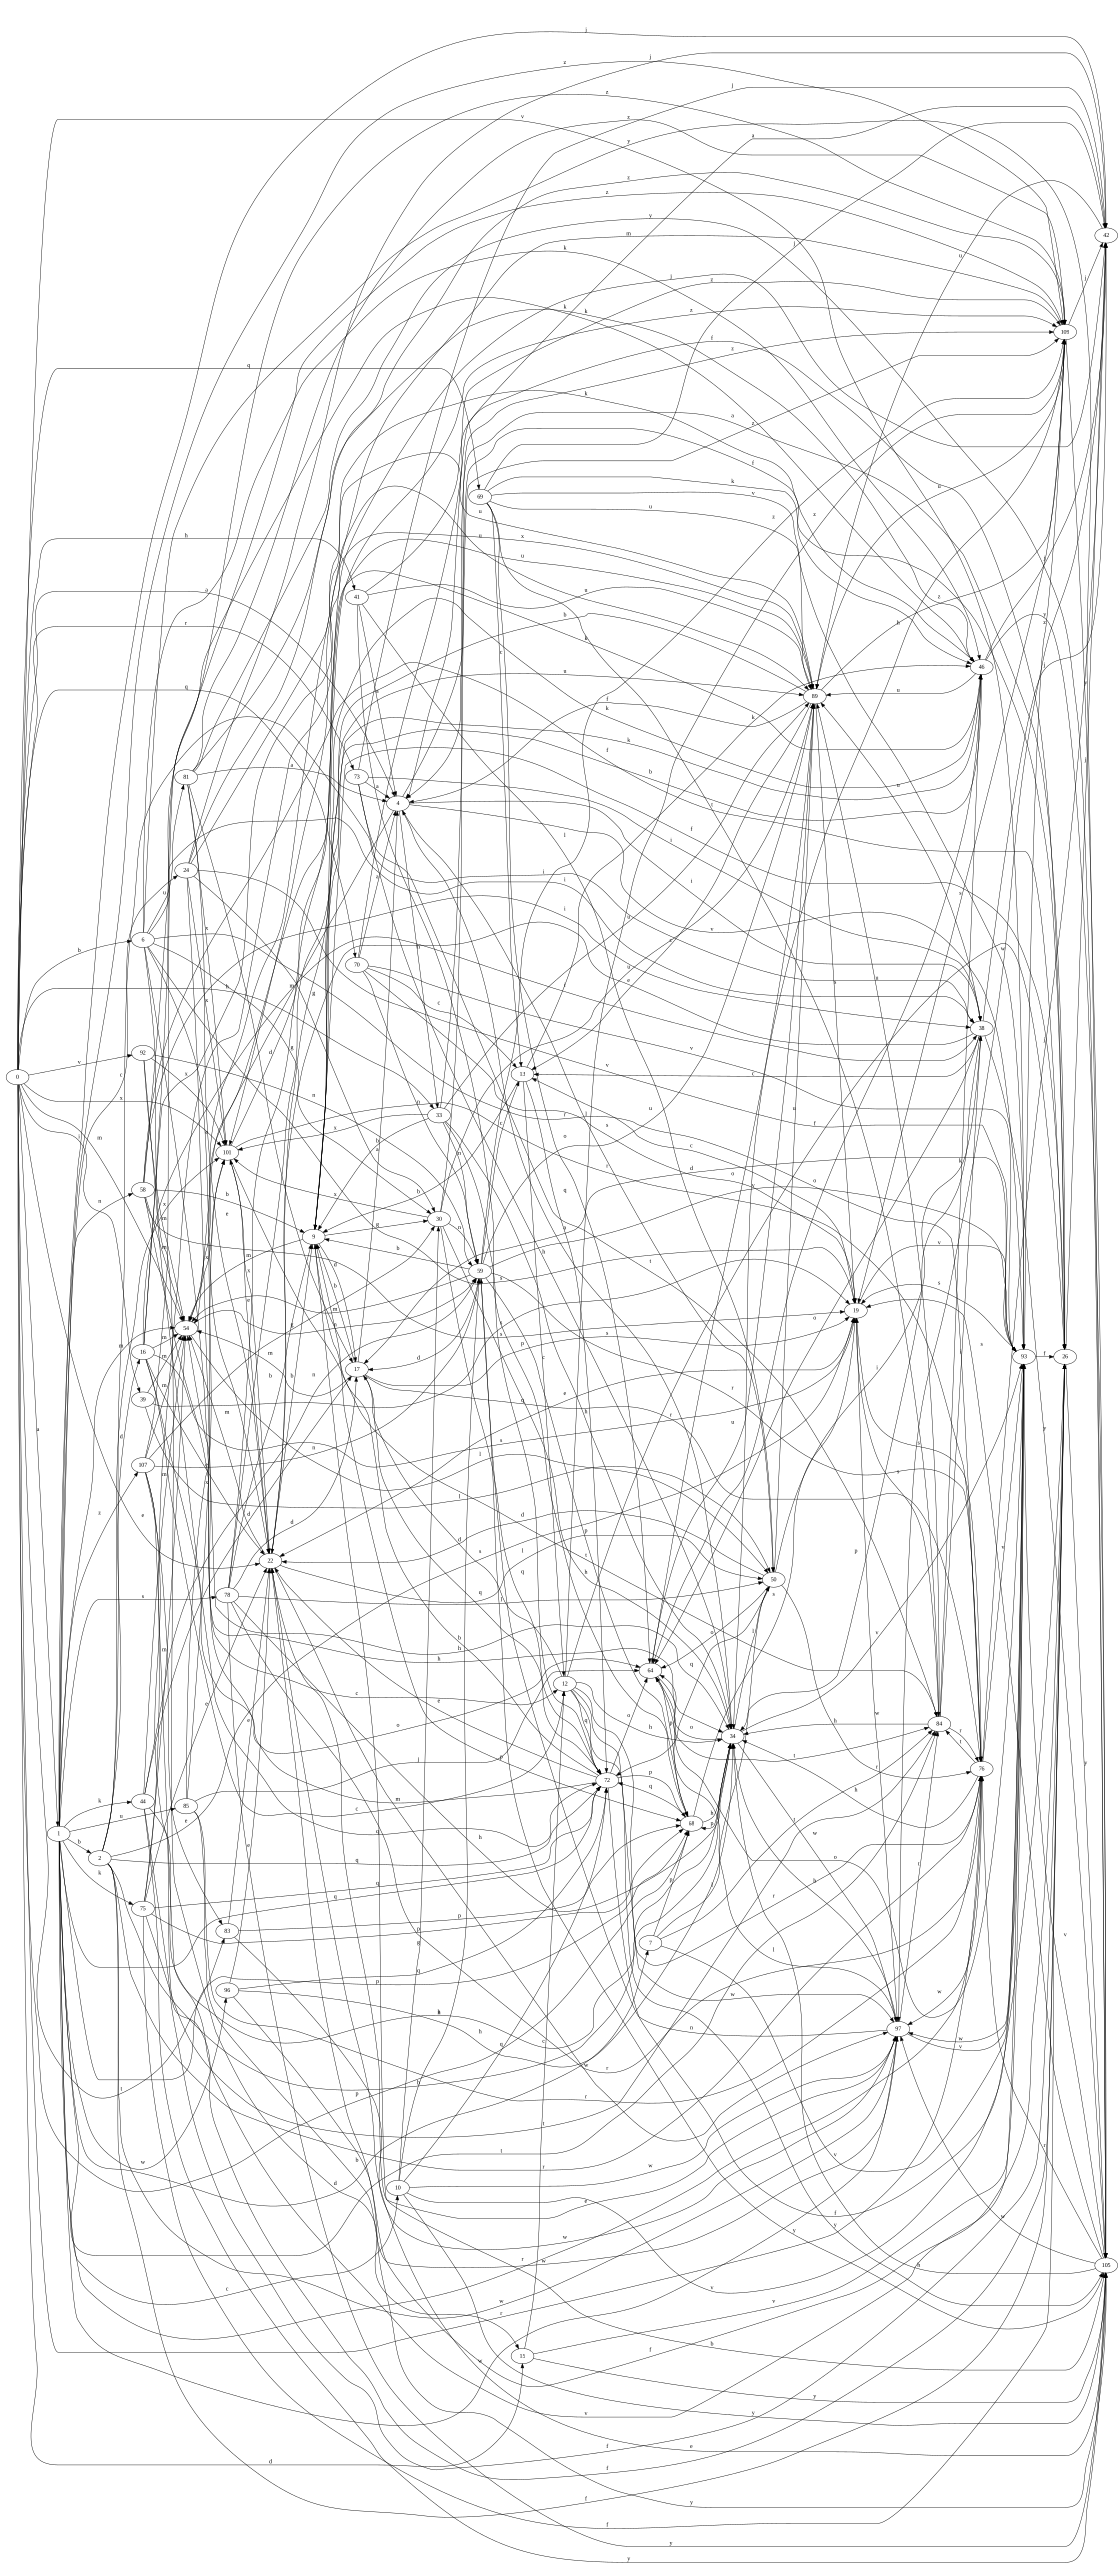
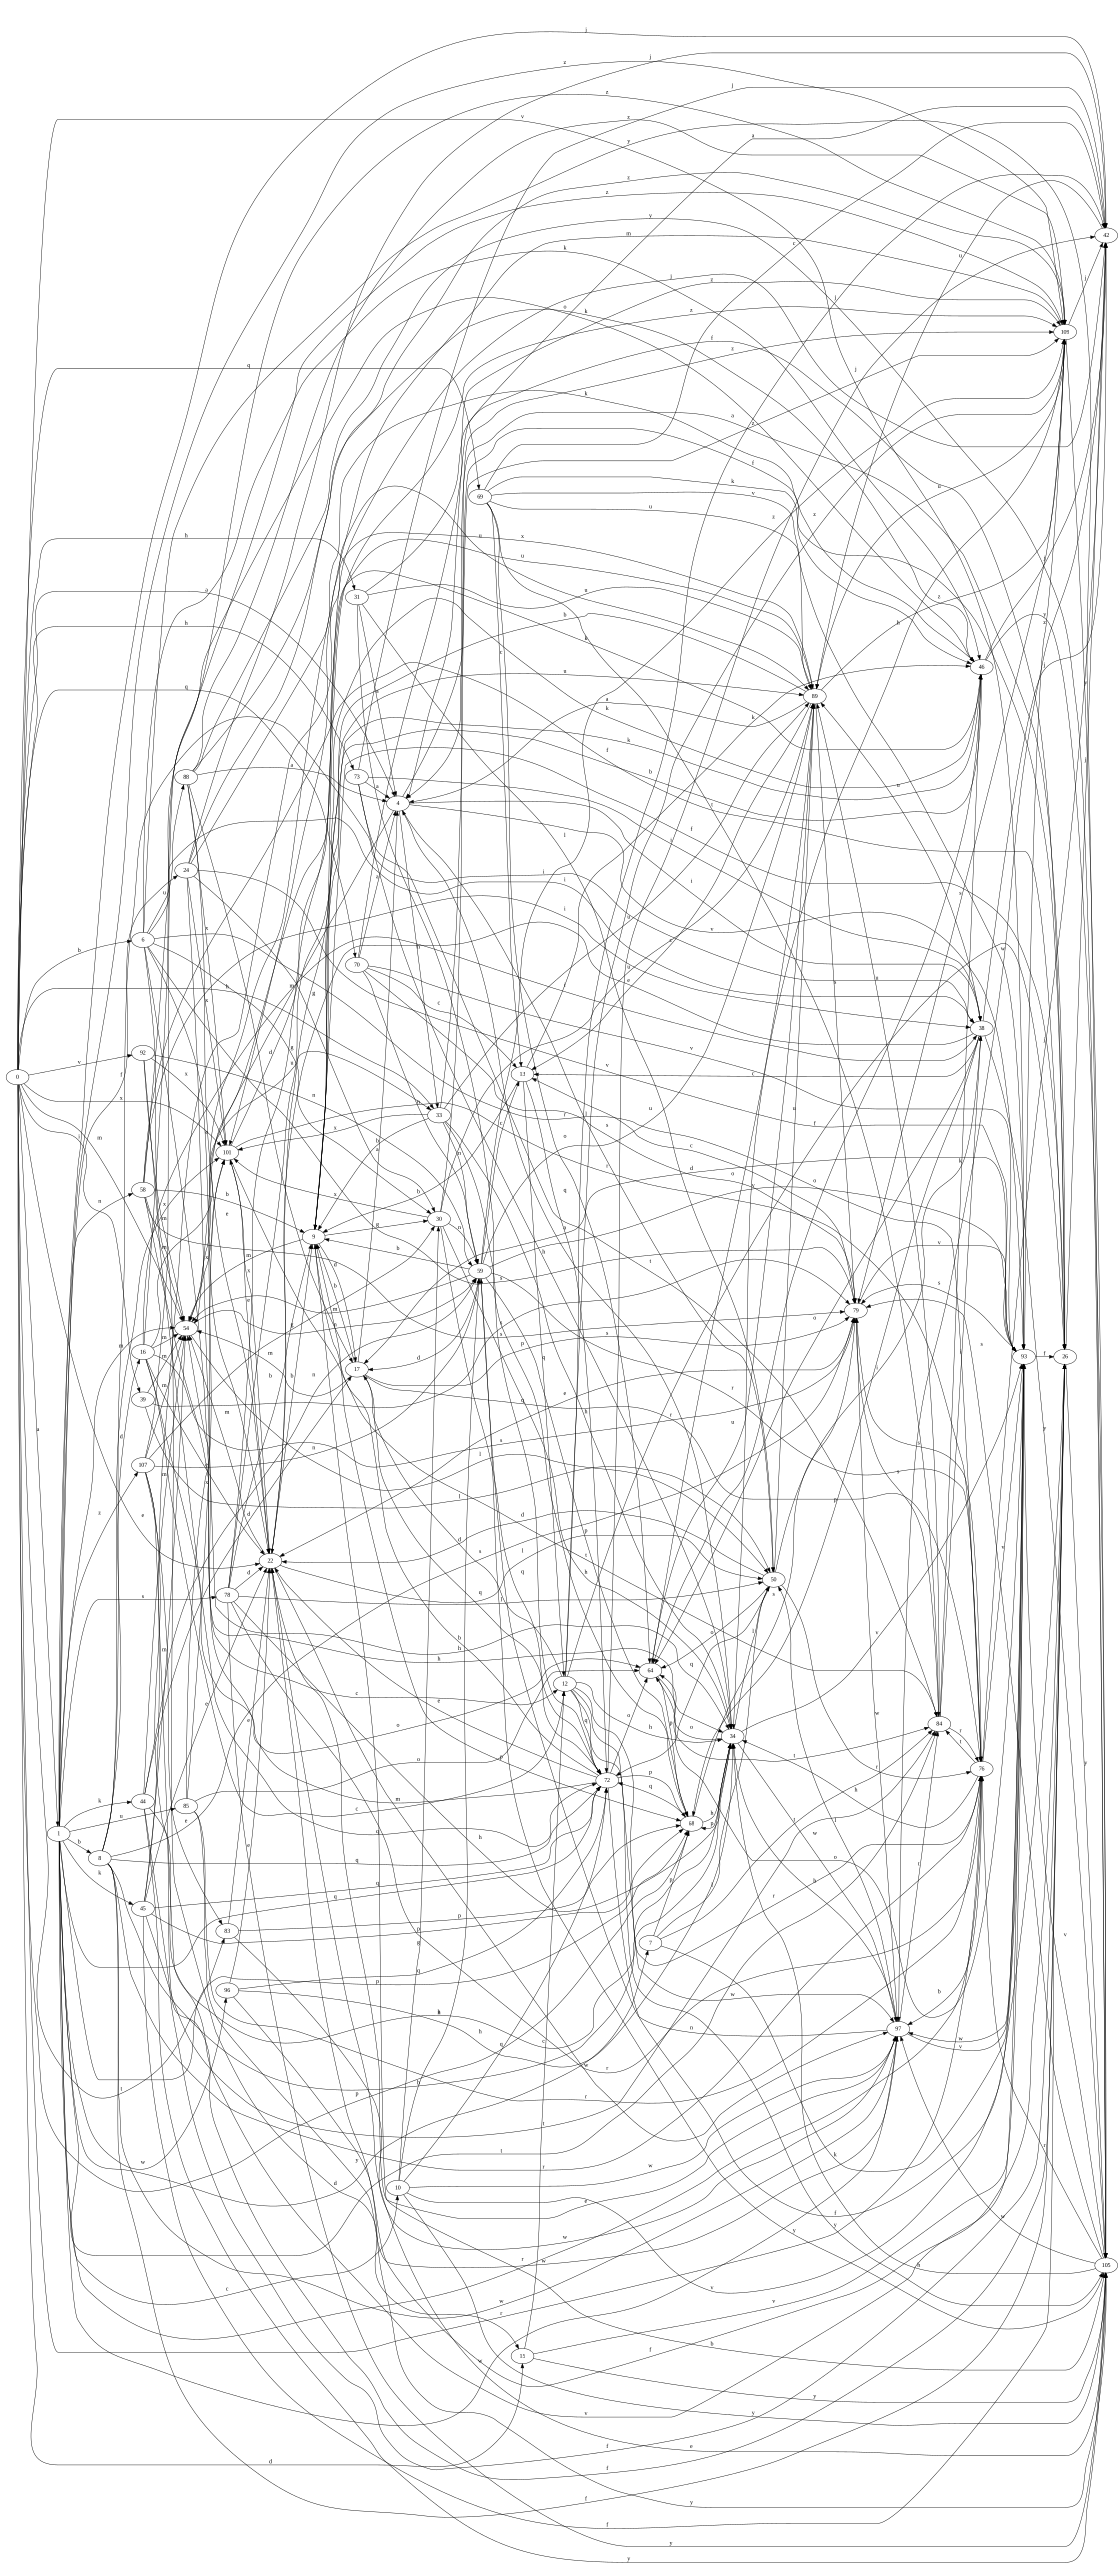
(794, 243) -> (794, 243)
(565, 307) -> (565, 307)
(357, 597) -> (357, 597)
(186, 623) -> (186, 623)
(906, 693) -> none
(607, 699) -> (607, 699)
(299, 705) -> (233, 1116)
(186, 777) -> (186, 777)
none -> (649, 801)
none -> (627, 957)
(121, 1075) -> (121, 1075)
(856, 1311) -> (856, 1311)
(544, 1357) -> (544, 1357)
(899, 1411) -> (857, 1434)
(322, 1502) -> (247, 1579)
(838, 1724) -> none
(419, 1759) -> (419, 1759)
(100, 1858) -> (100, 1858)
(729, 1905) -> (827, 1809)
(143, 1909) -> (143, 1909)
(939, 1992) -> (939, 1992)
(835, 2155) -> (835, 2155)
(357, 2160) -> (357, 2160)
